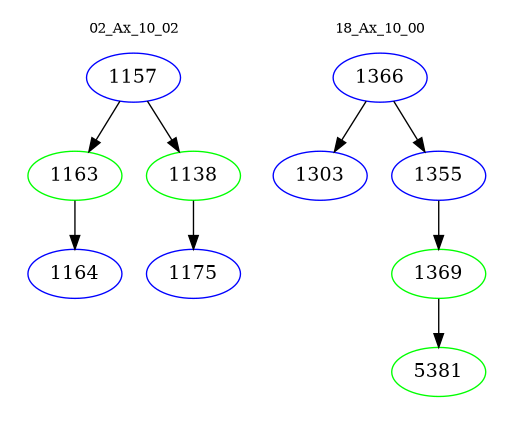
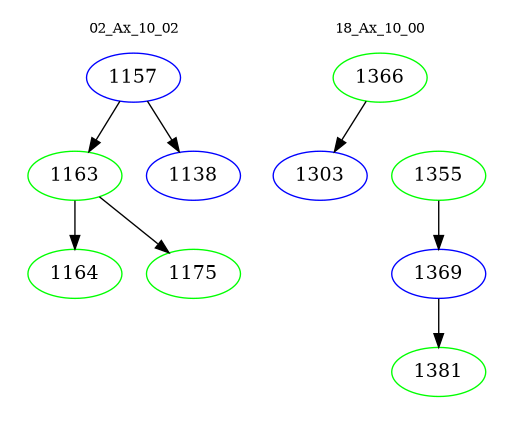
(380, 78) -> (380, 78)
(406, 121) -> none
(193, 176) -> (193, 176)
(439, 176) -> (439, 176)
(193, 218) -> (129, 220)
(75, 274) -> (75, 274)
(193, 274) -> (193, 274)
(439, 274) -> (439, 274)
(439, 372) -> (439, 372)
